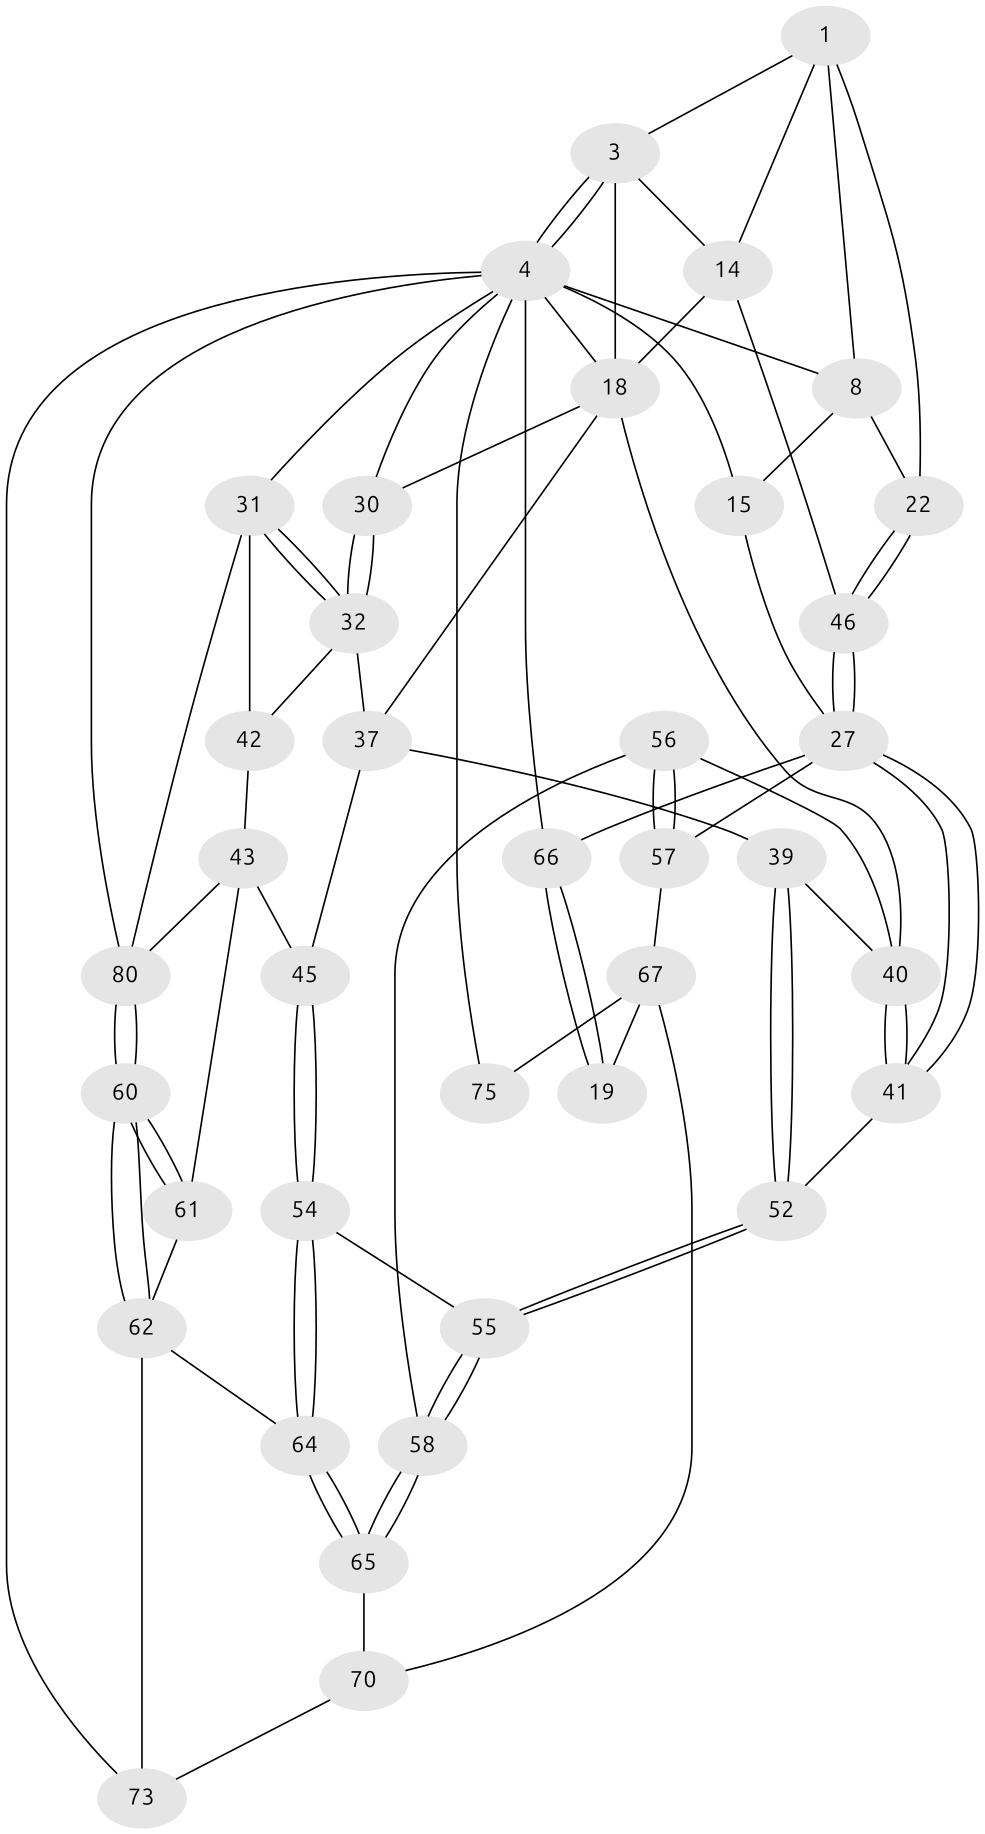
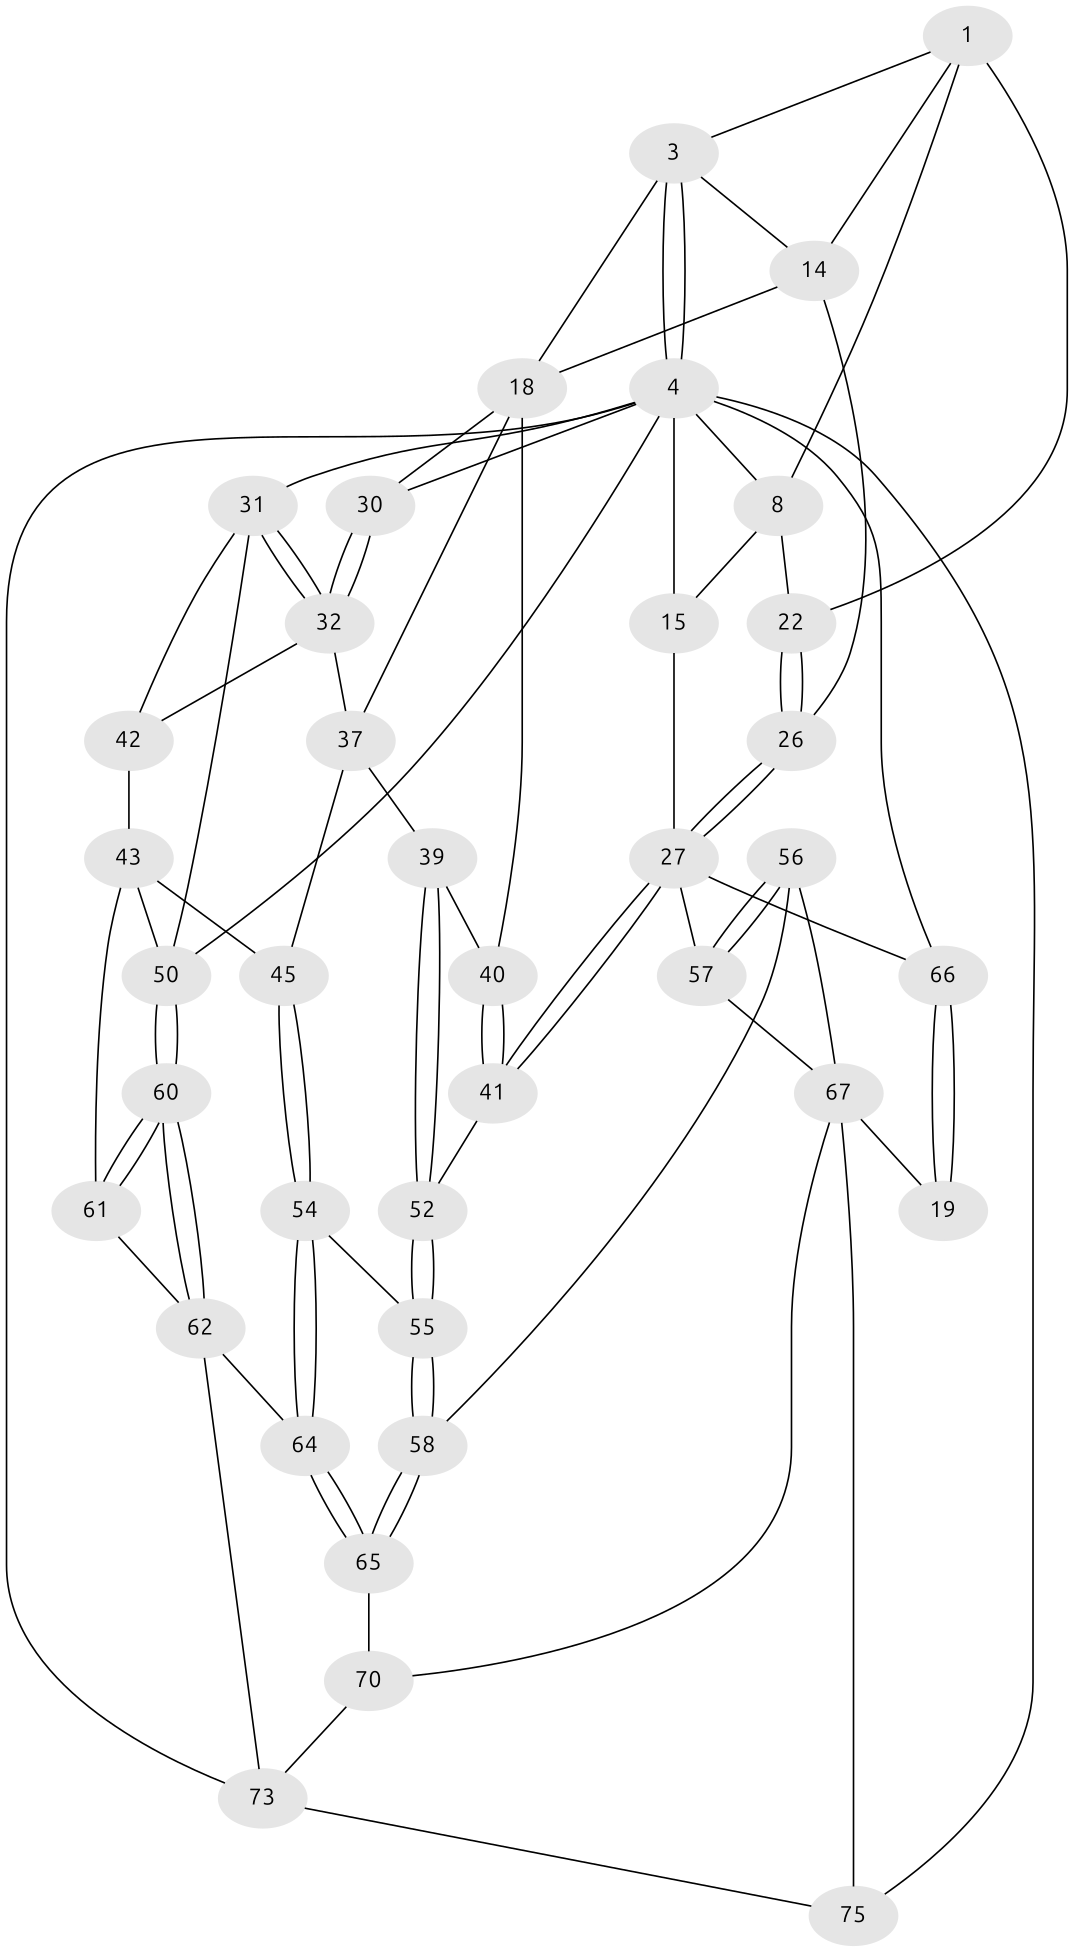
(570, 330) -> none
(844, 623) -> (791, 741)
(829, 821) -> (820, 975)
(126, 976) -> (166, 976)
none -> (558, 1857)
